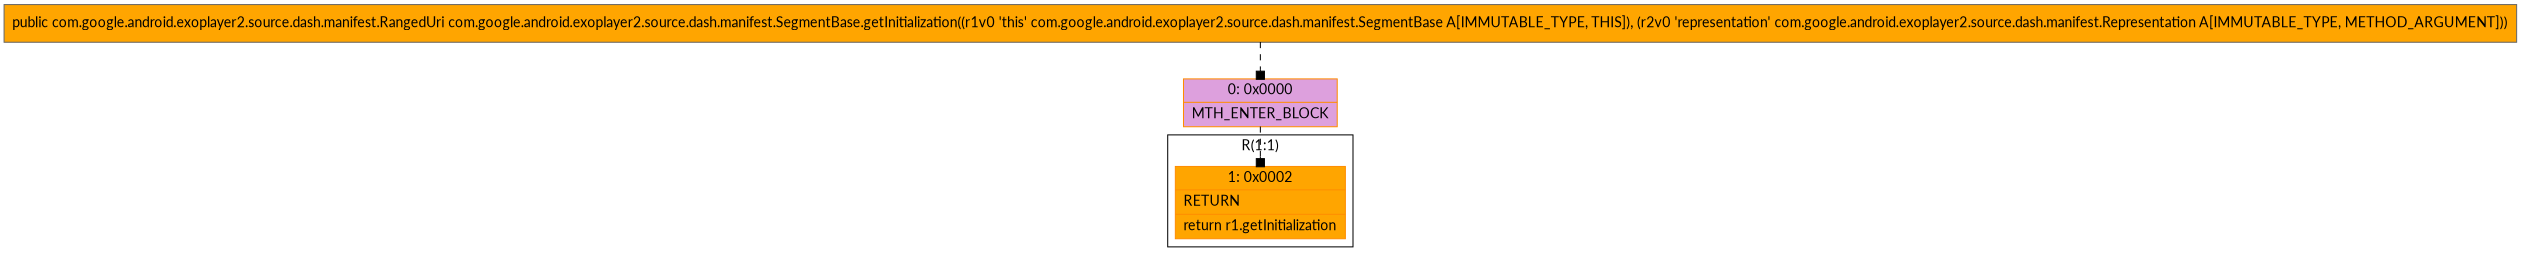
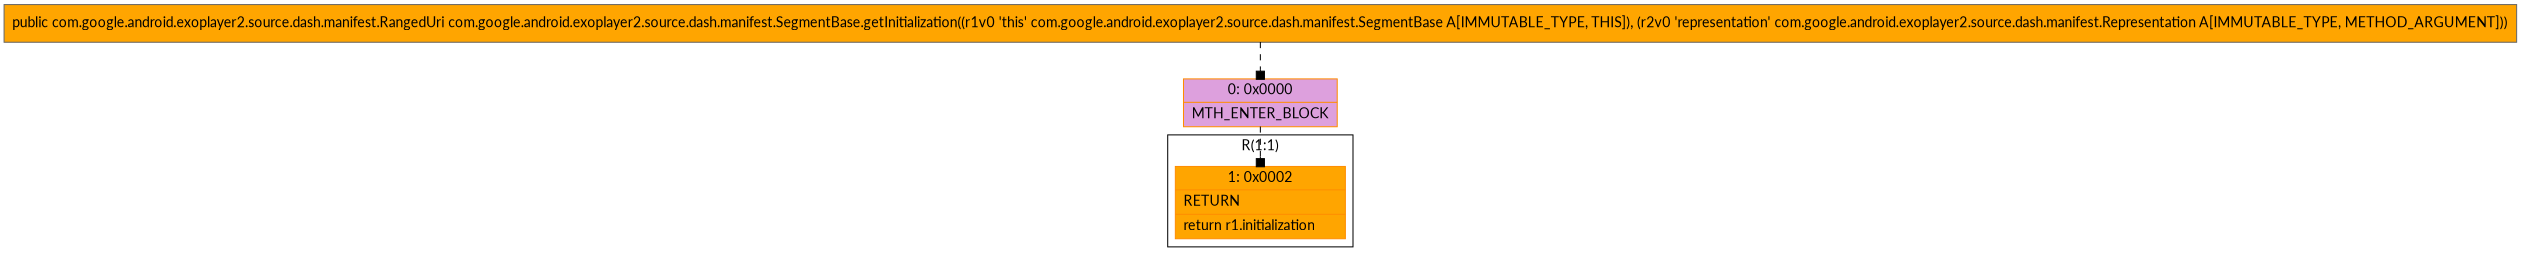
(1260, 226) -> (1250, 226)
